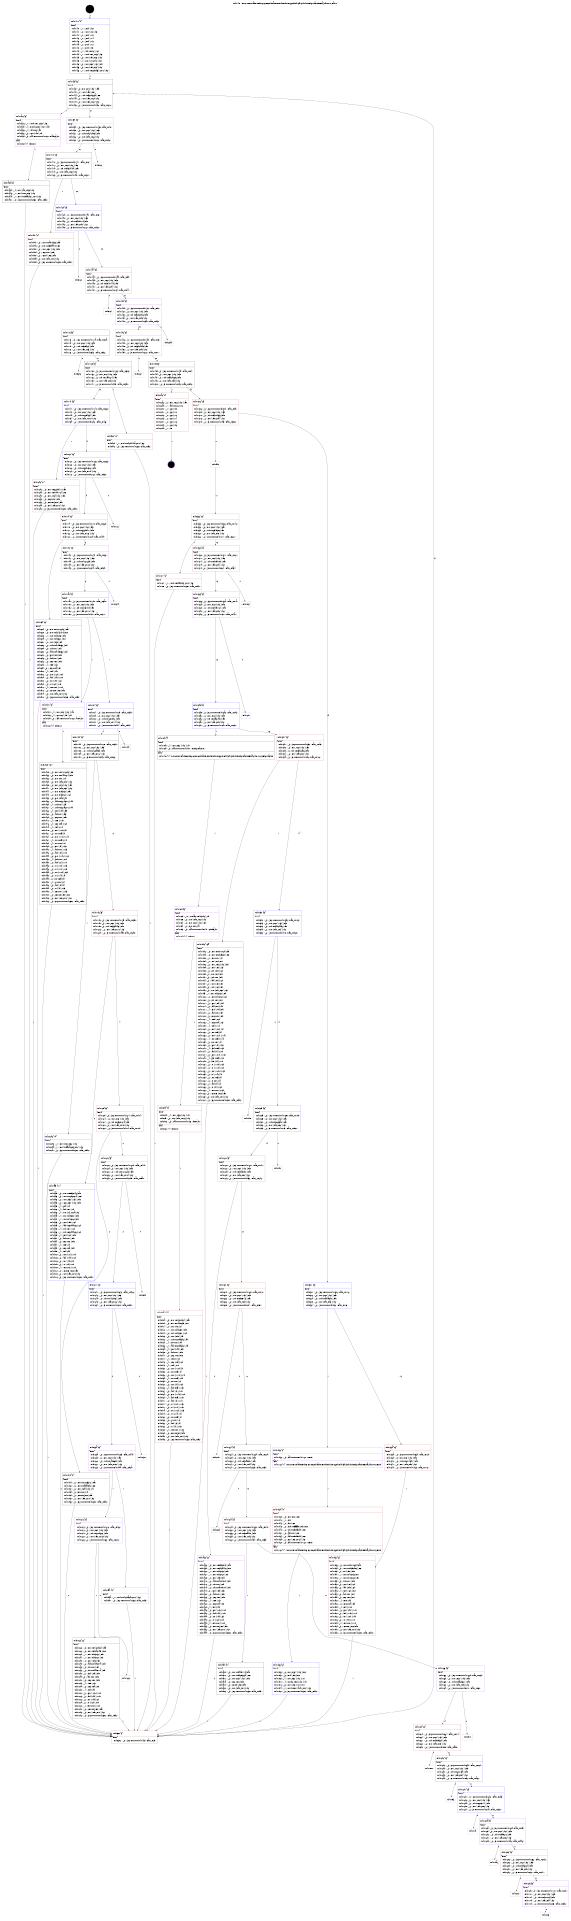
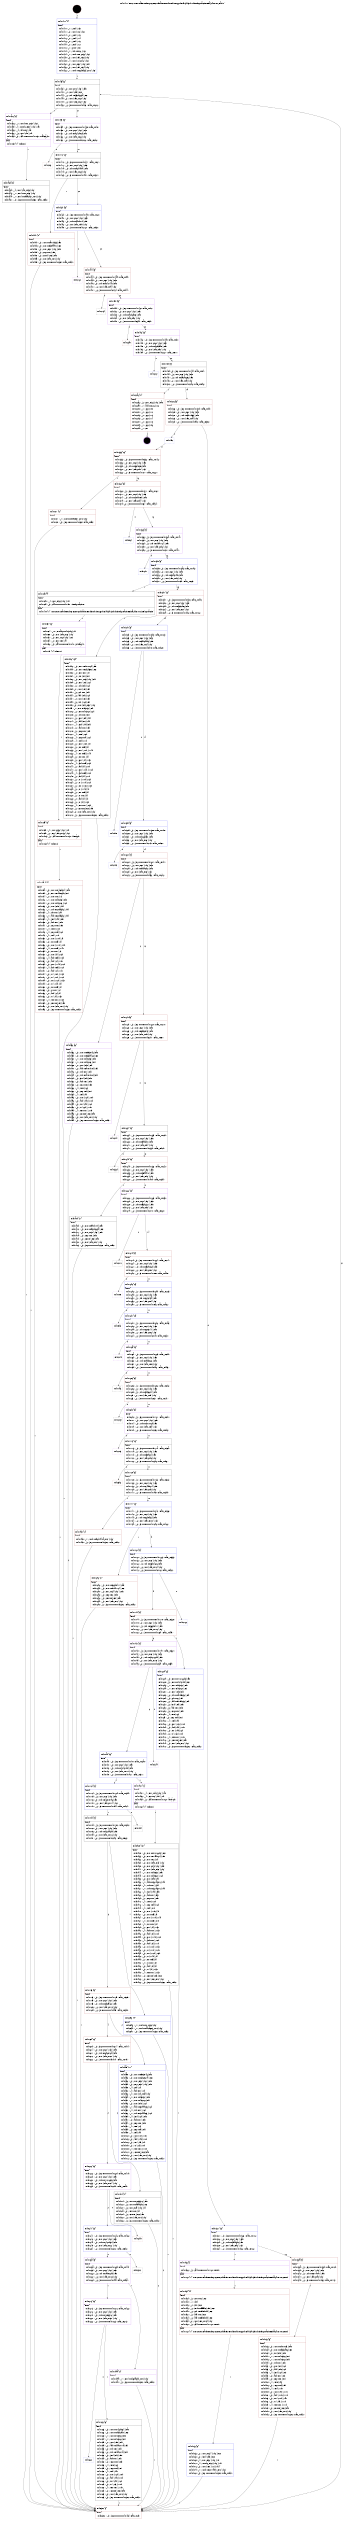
none -> (148, 1435)
